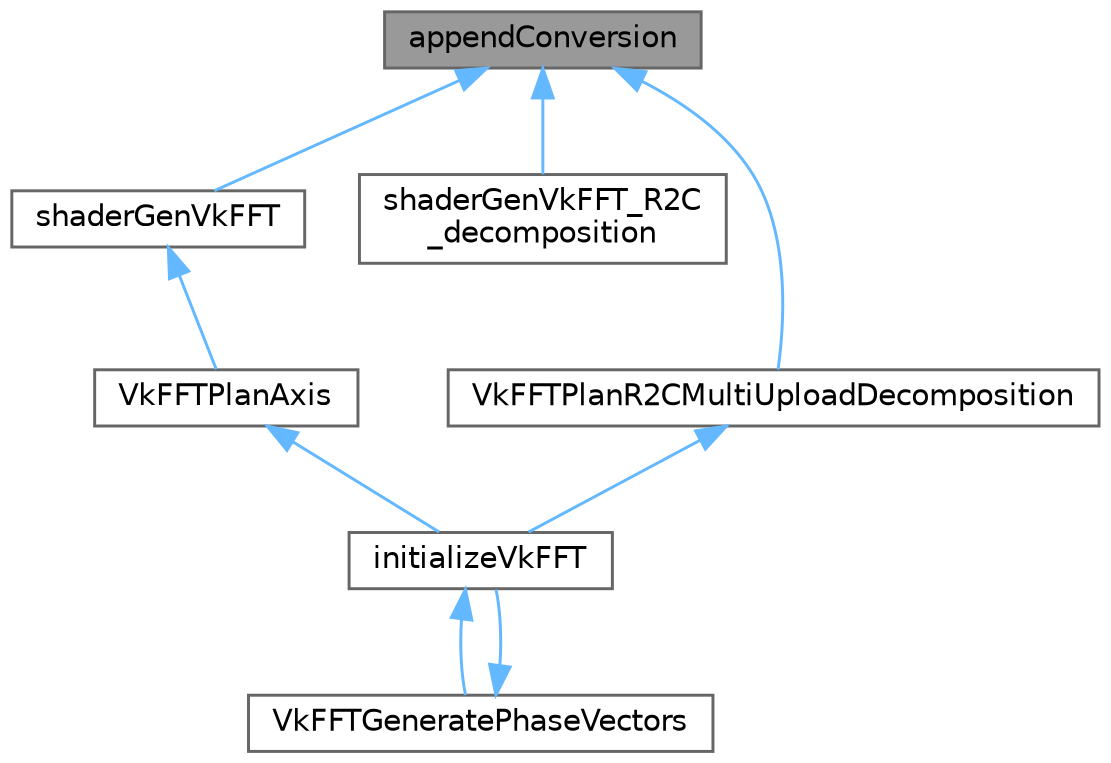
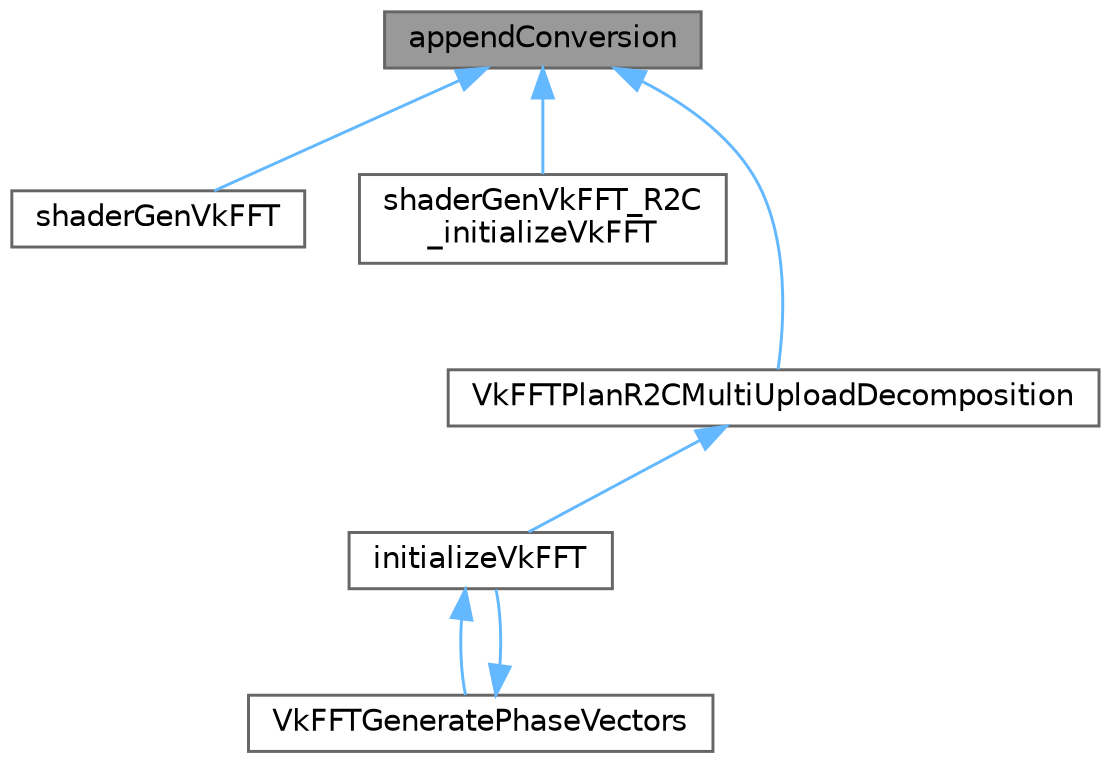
(543, 219) -> (543, 219)
(226, 398) -> none
